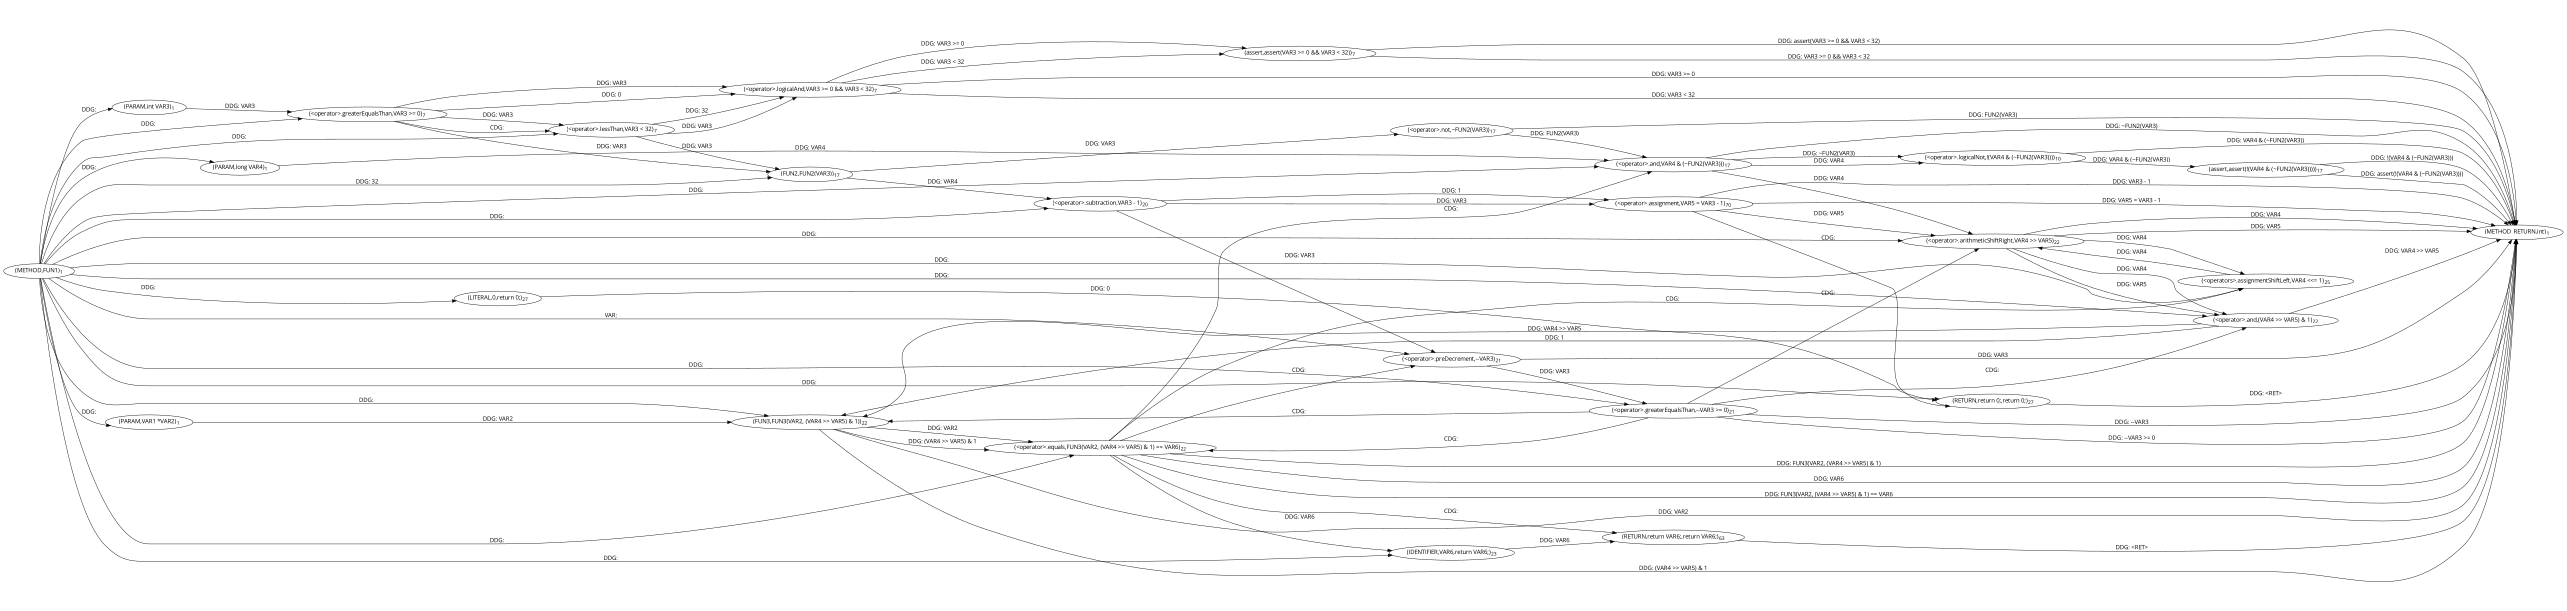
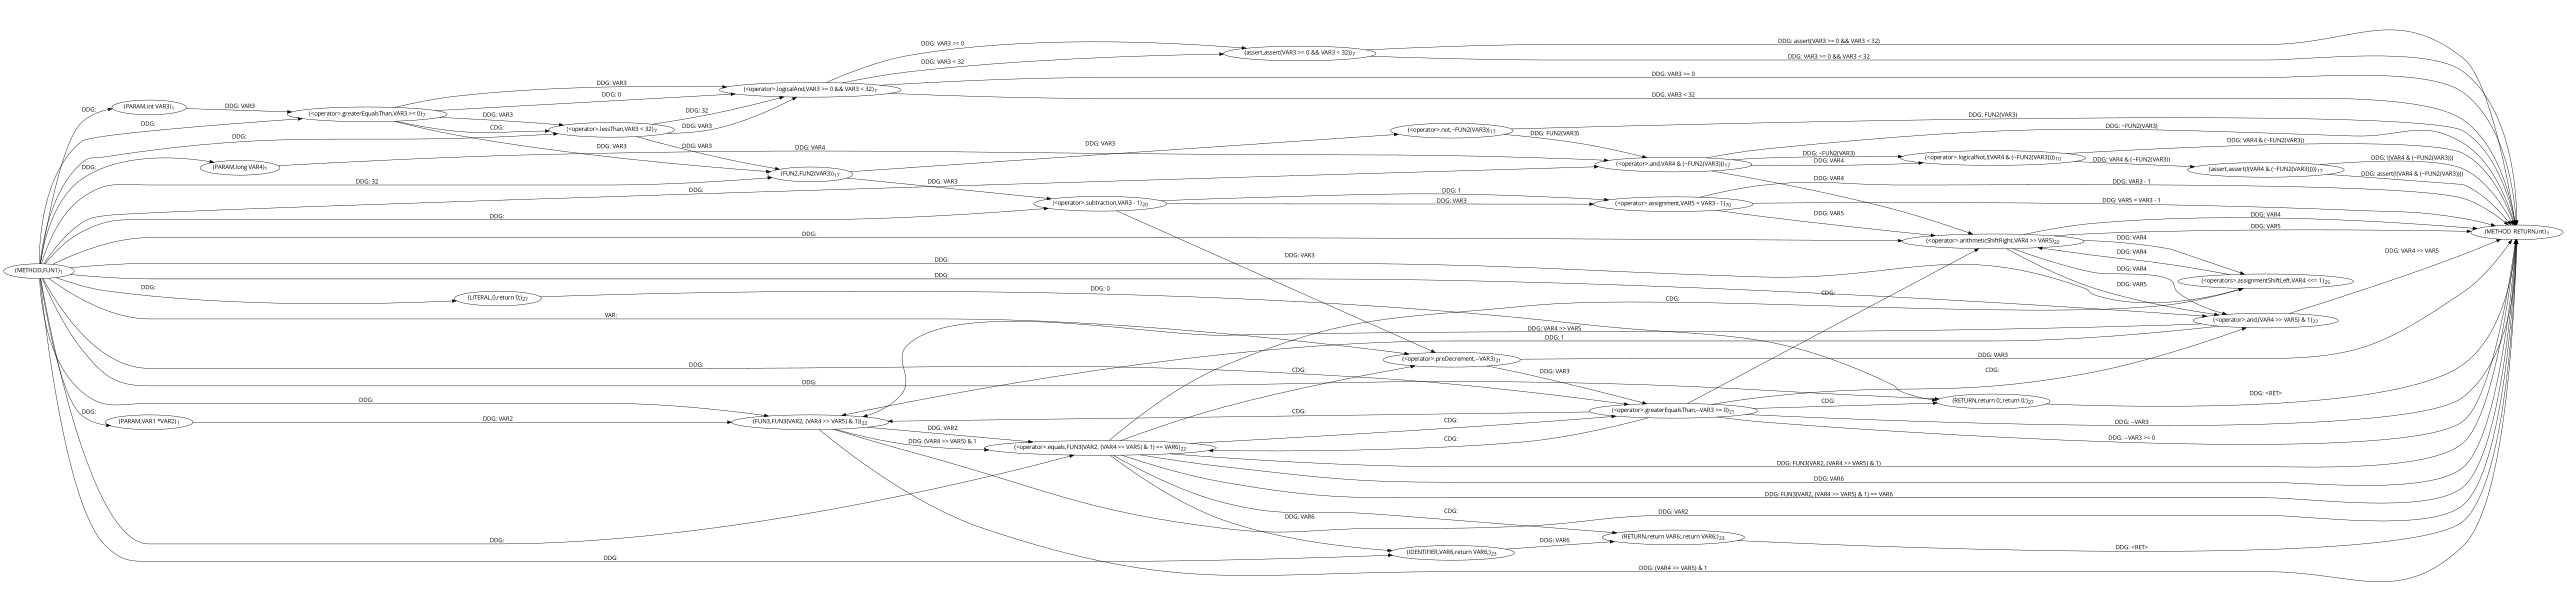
(943, 182) -> (943, 182)
(1321, 222) -> (1401, 431)
(1863, 277) -> (1843, 406)
(1722, 537) -> (1722, 537)
